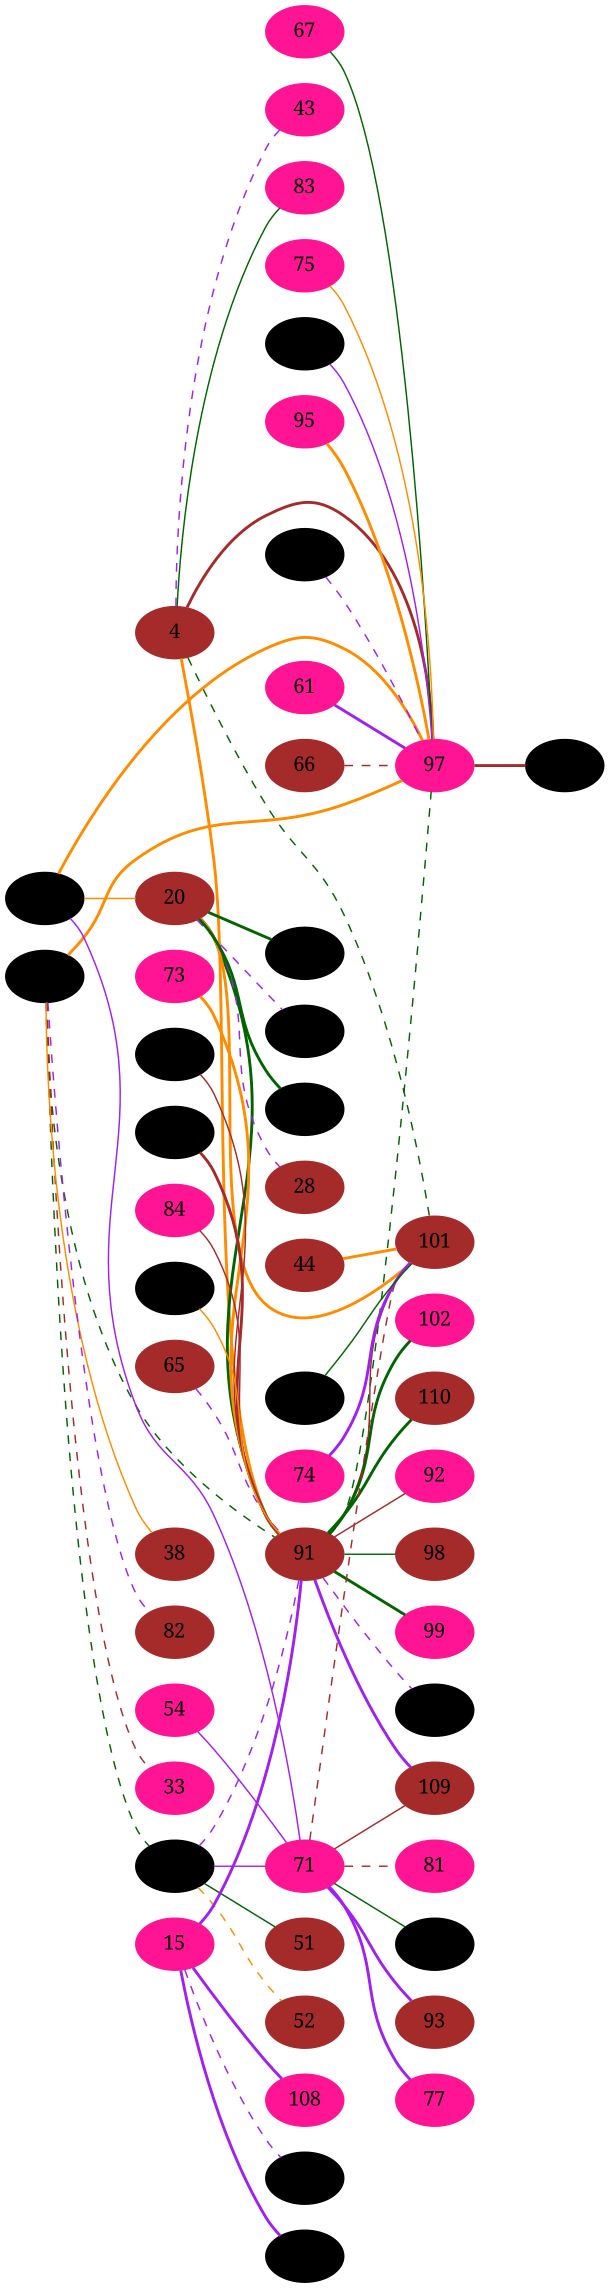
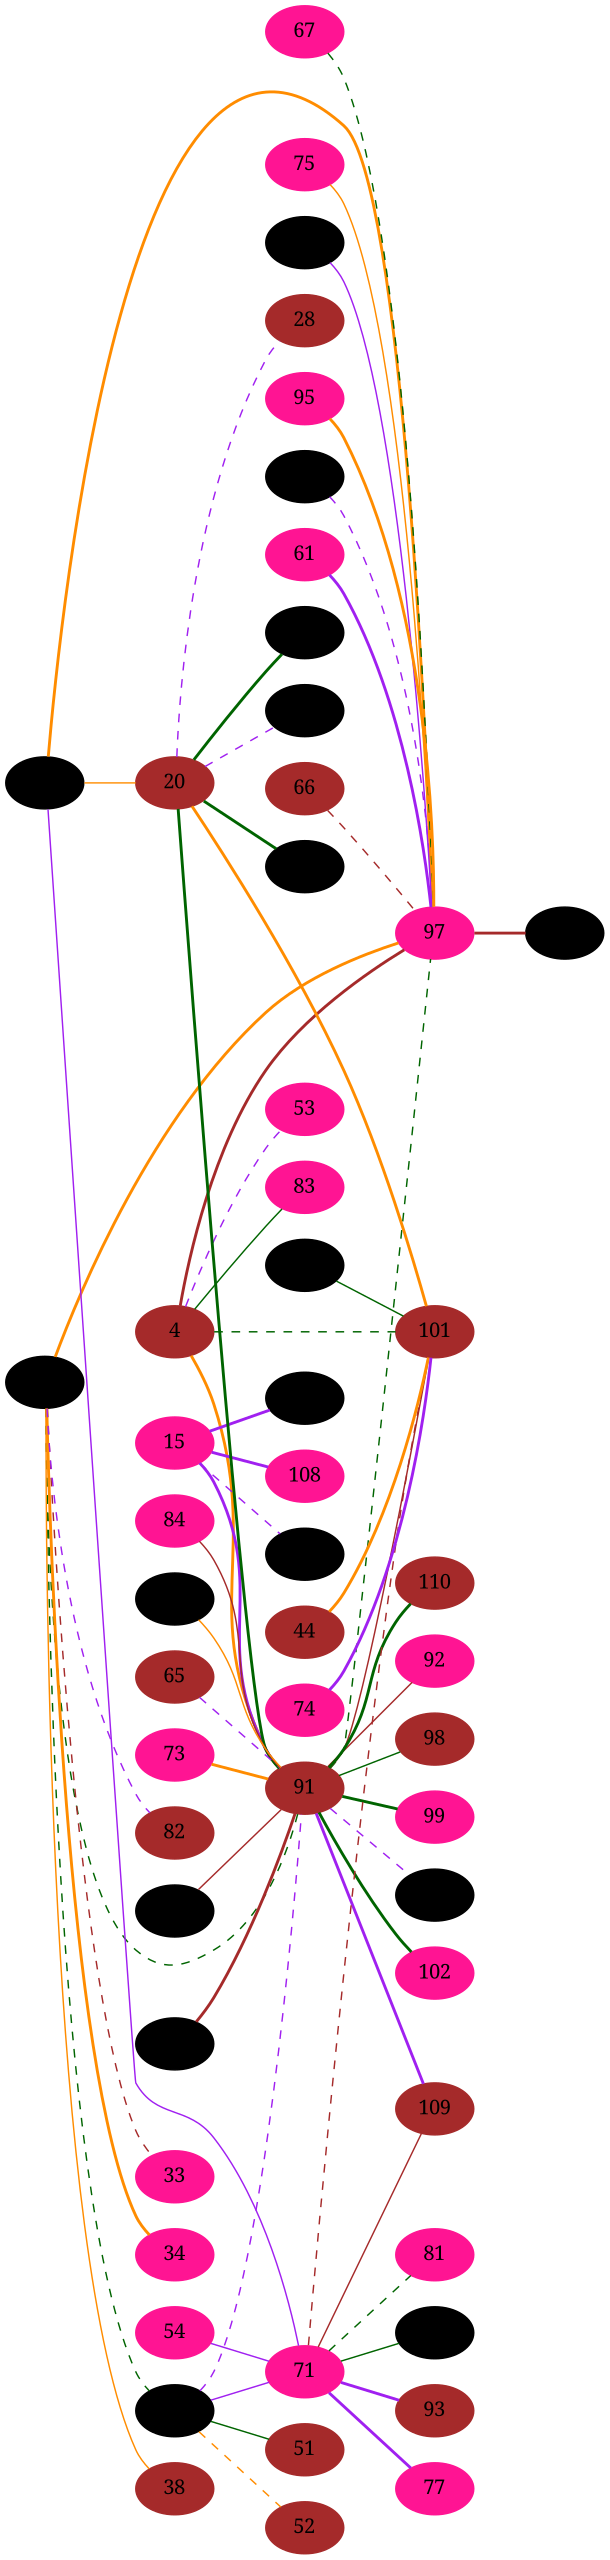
(305, 110) -> (305, 1109)
(406, 390) -> (408, 475)
(370, 1866) -> (370, 2313)
none -> (175, 2255)
